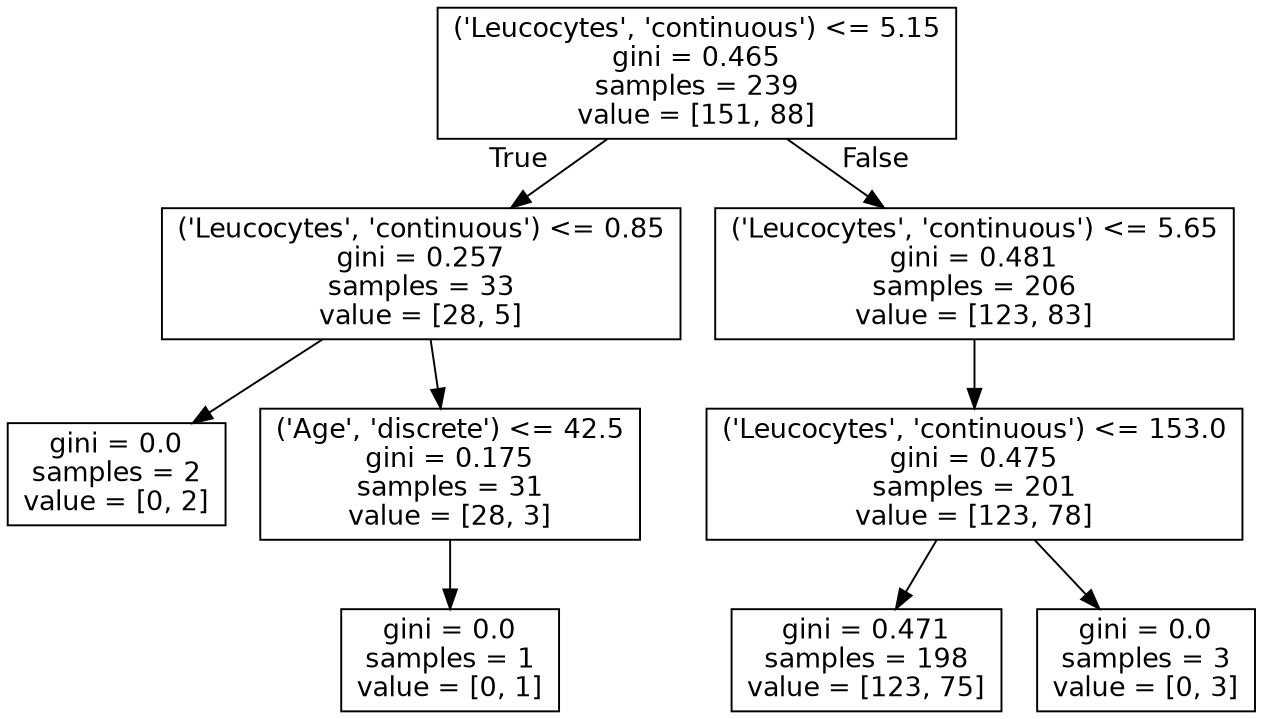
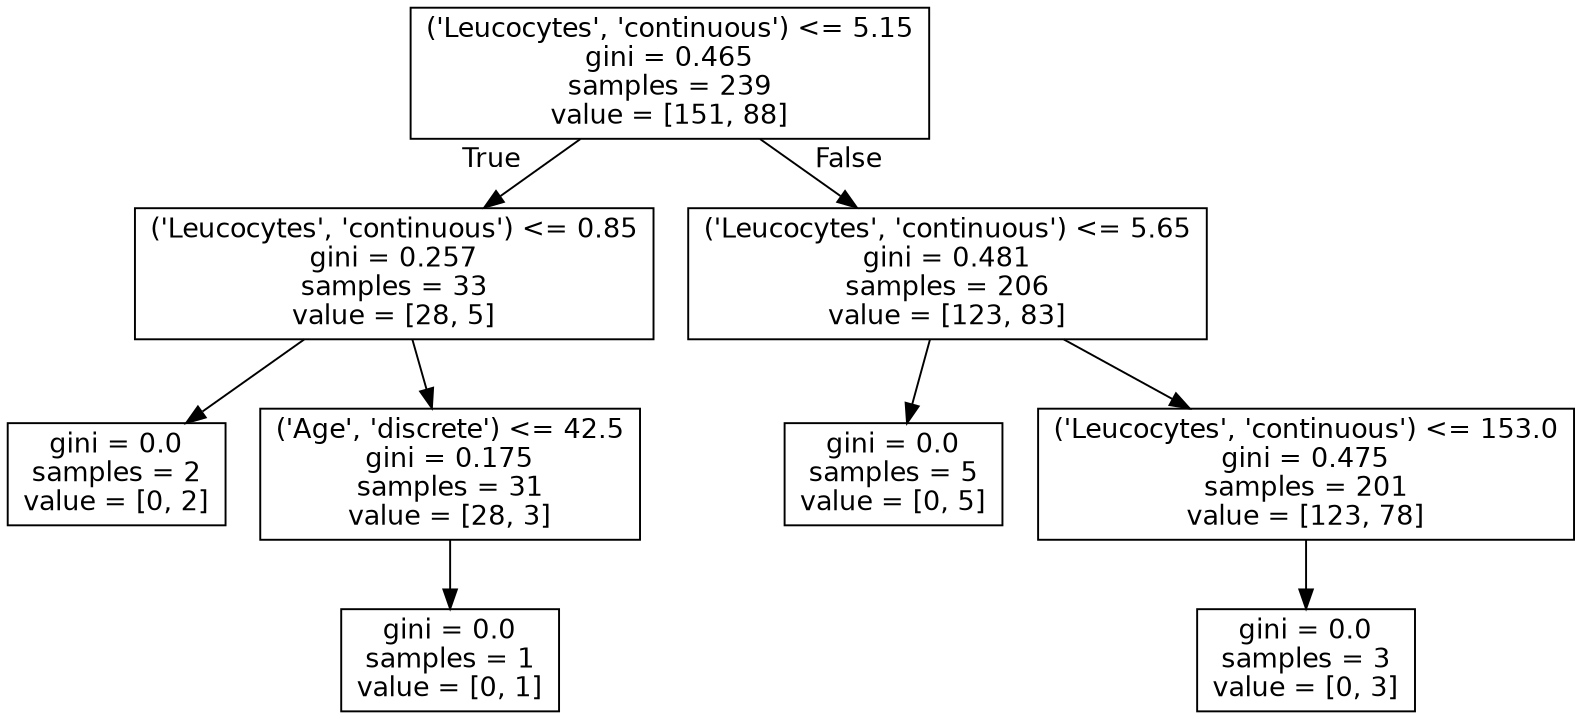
none -> (894, 474)
(867, 660) -> none
